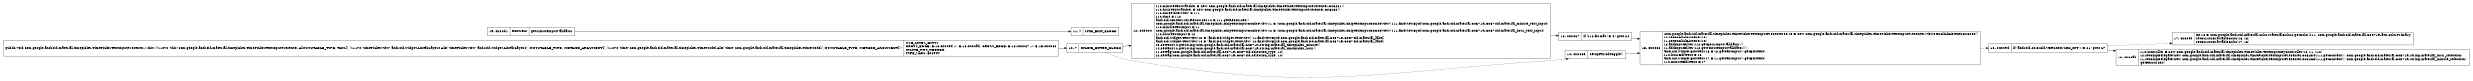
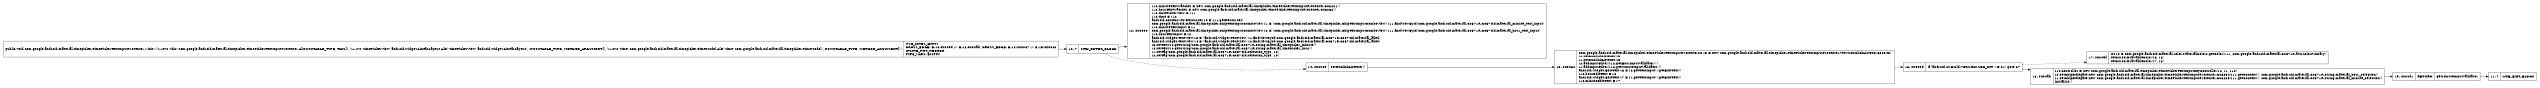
(1595, 36) -> none
(1101, 48) -> (1099, 49)
(1607, 54) -> (1348, 67)
(2153, 63) -> (2064, 82)
none -> (2387, 77)
